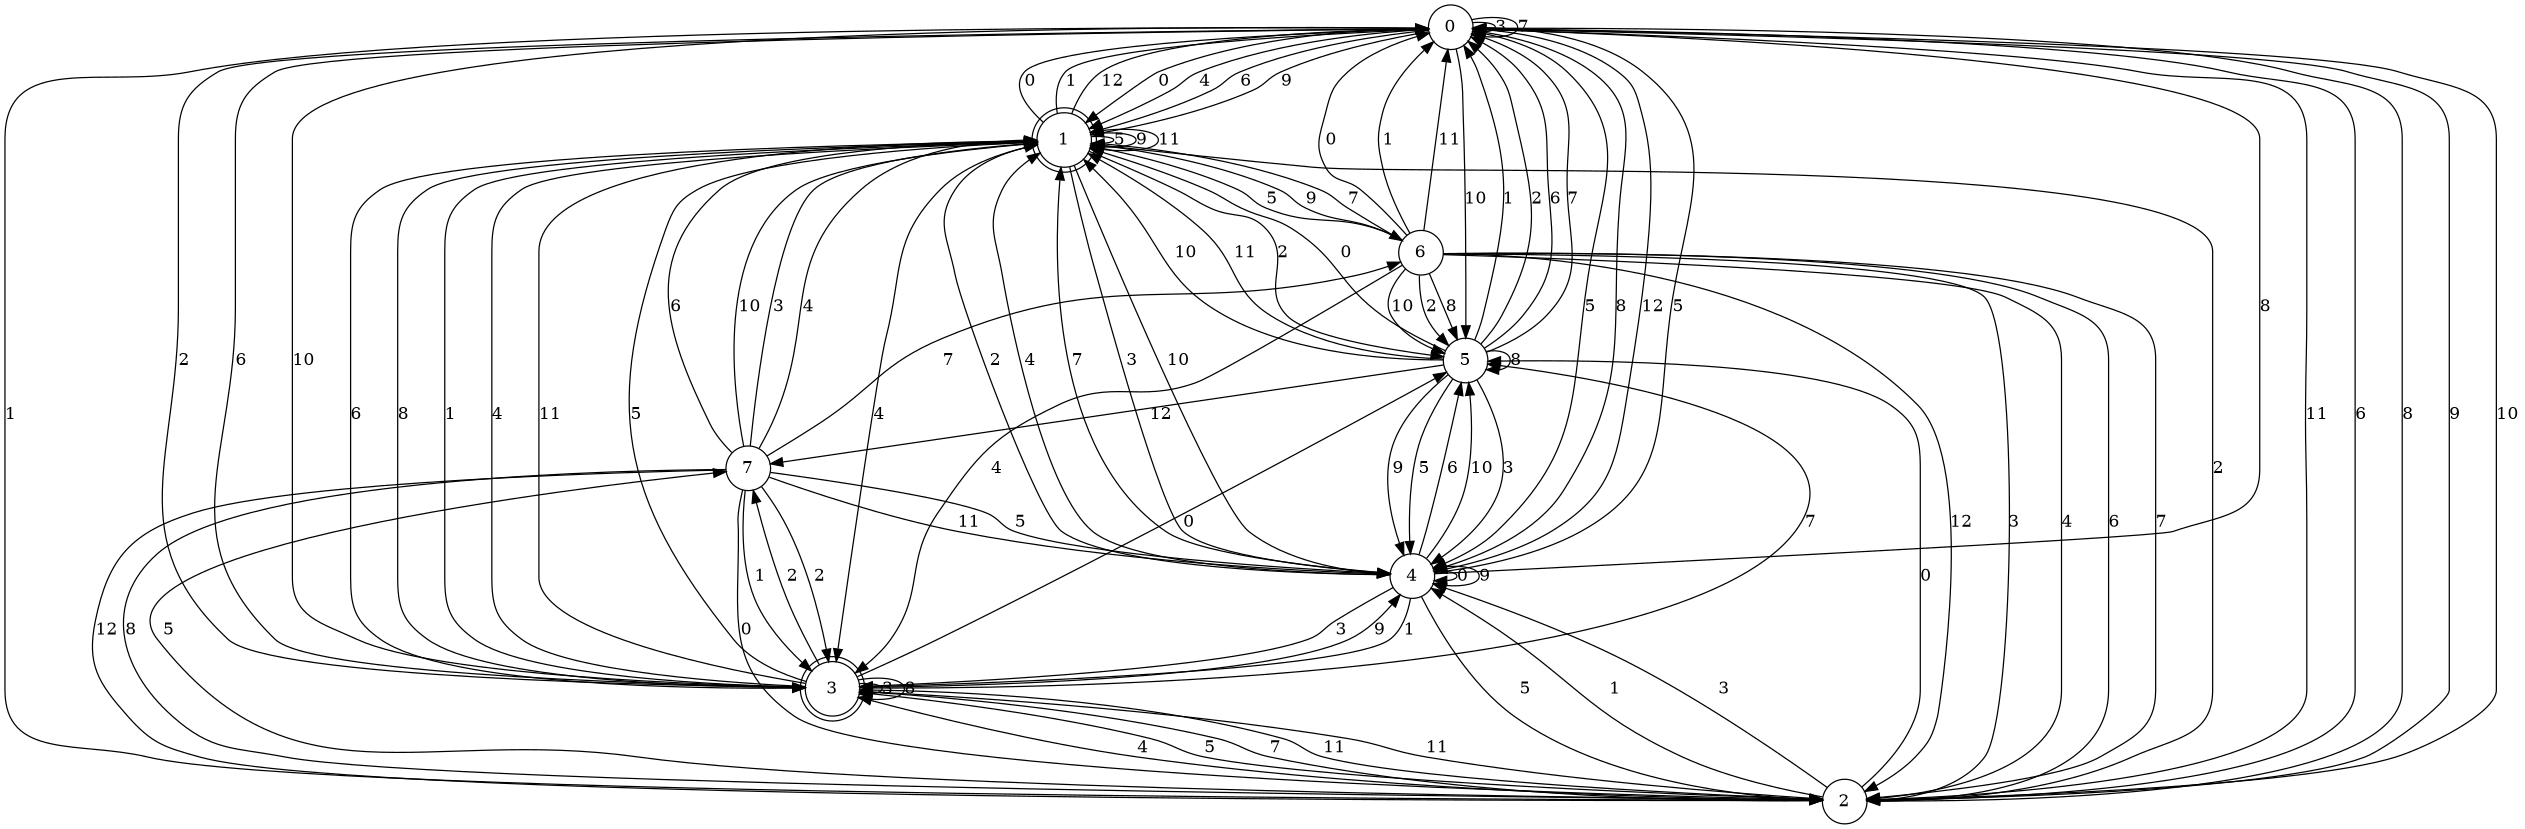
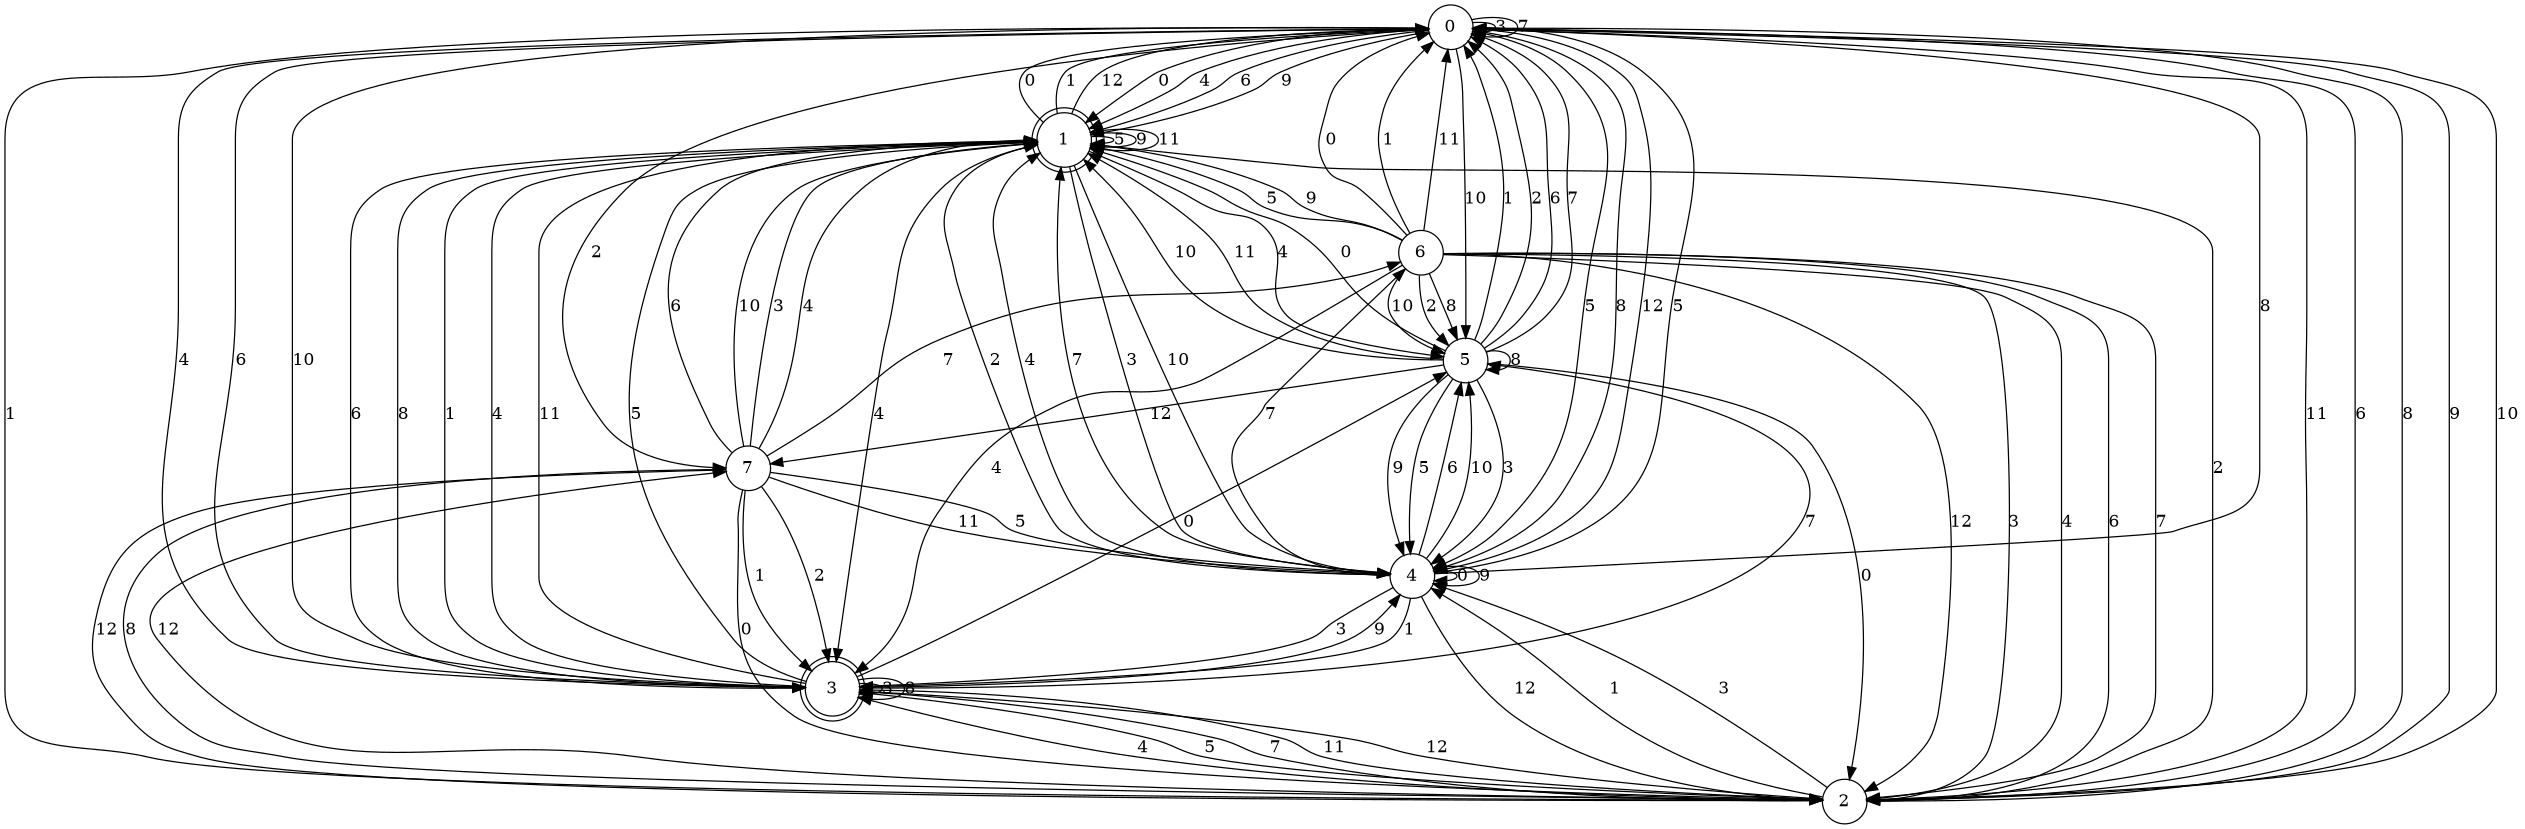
(1264, 171) -> (1235, 444)
(1283, 253) -> (1283, 253)
(185, 361) -> (185, 361)
(1897, 410) -> (1809, 443)
(782, 586) -> (829, 105)
(169, 630) -> (169, 630)
(1526, 689) -> (1526, 689)
(1438, 748) -> (1438, 748)
